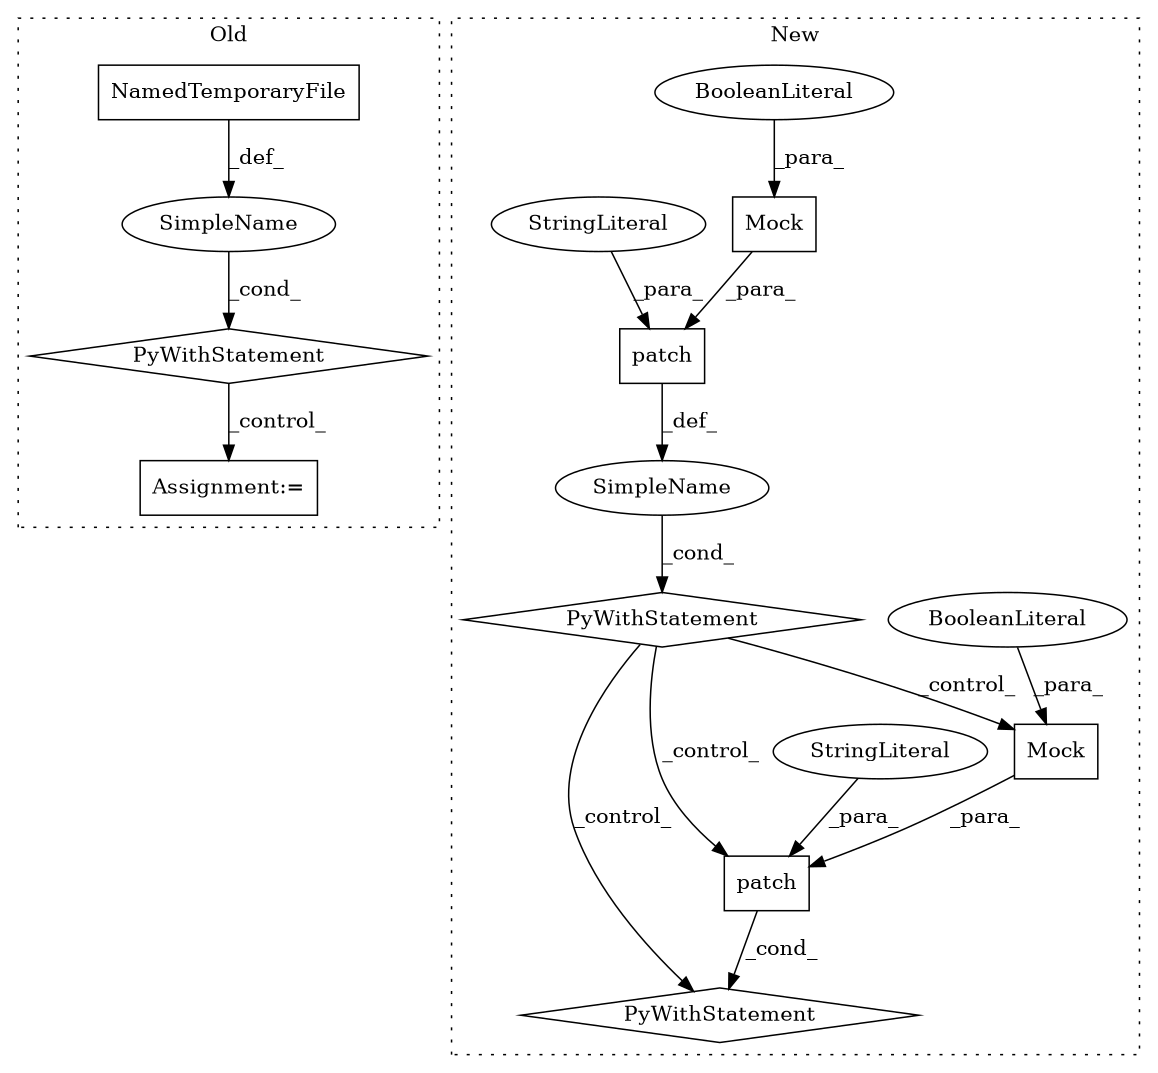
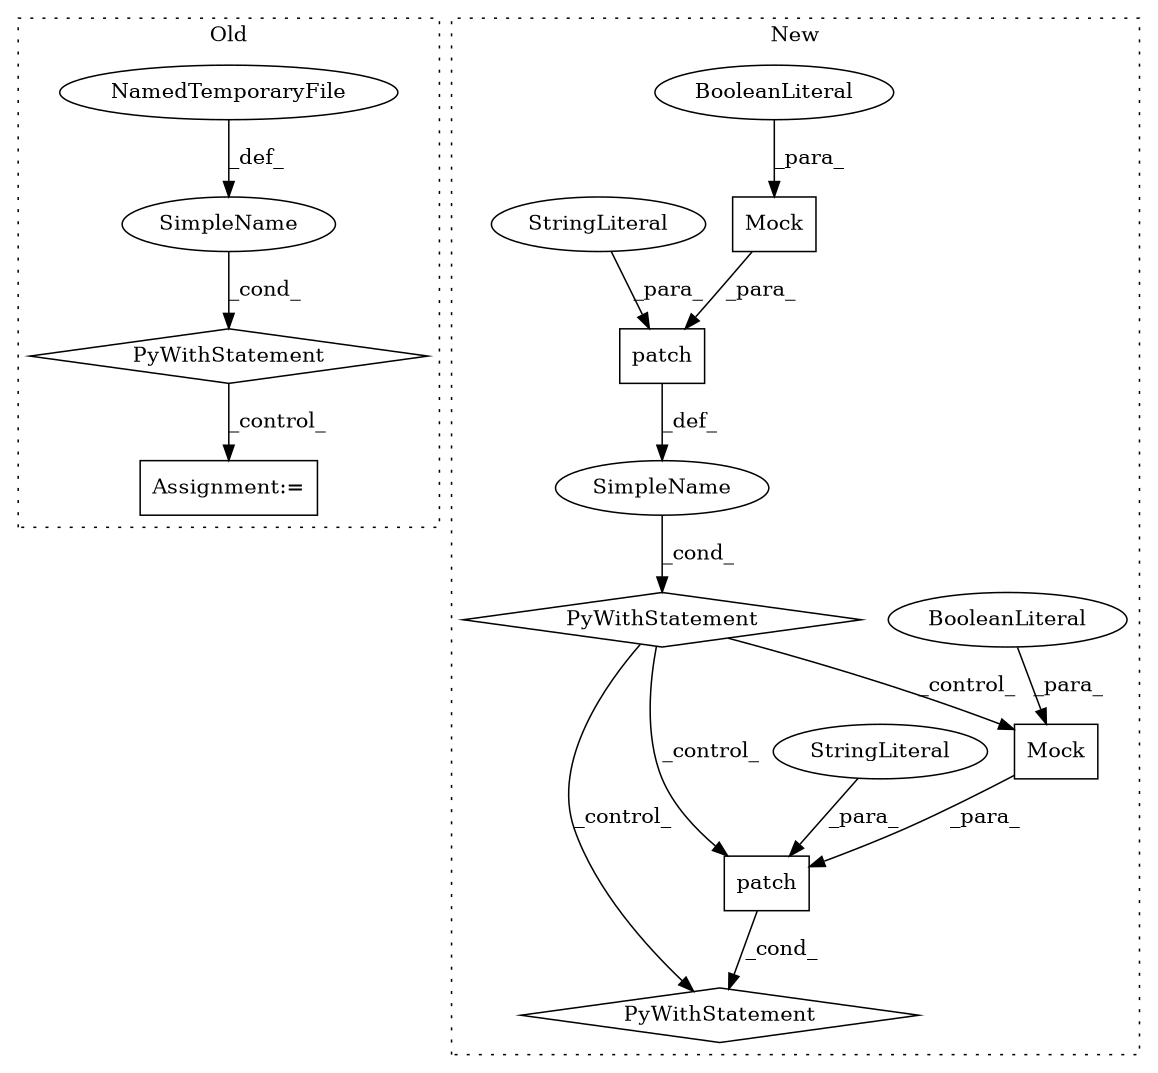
(229, 92) -> (229, 92)
